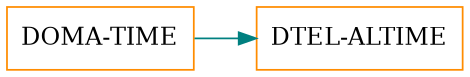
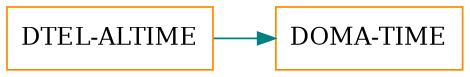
(216, 38) -> (236, 38)
